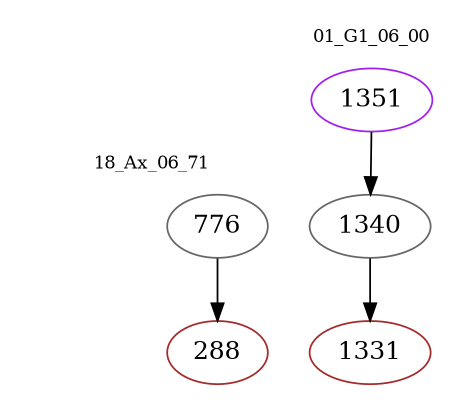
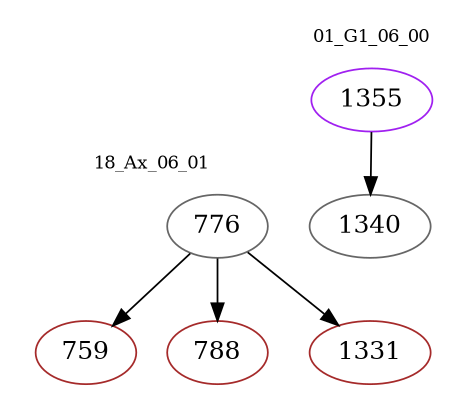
(372, 100) -> (372, 100)
(152, 164) -> (152, 164)
(370, 281) -> (271, 271)
none -> (86, 353)
(218, 353) -> (218, 353)
